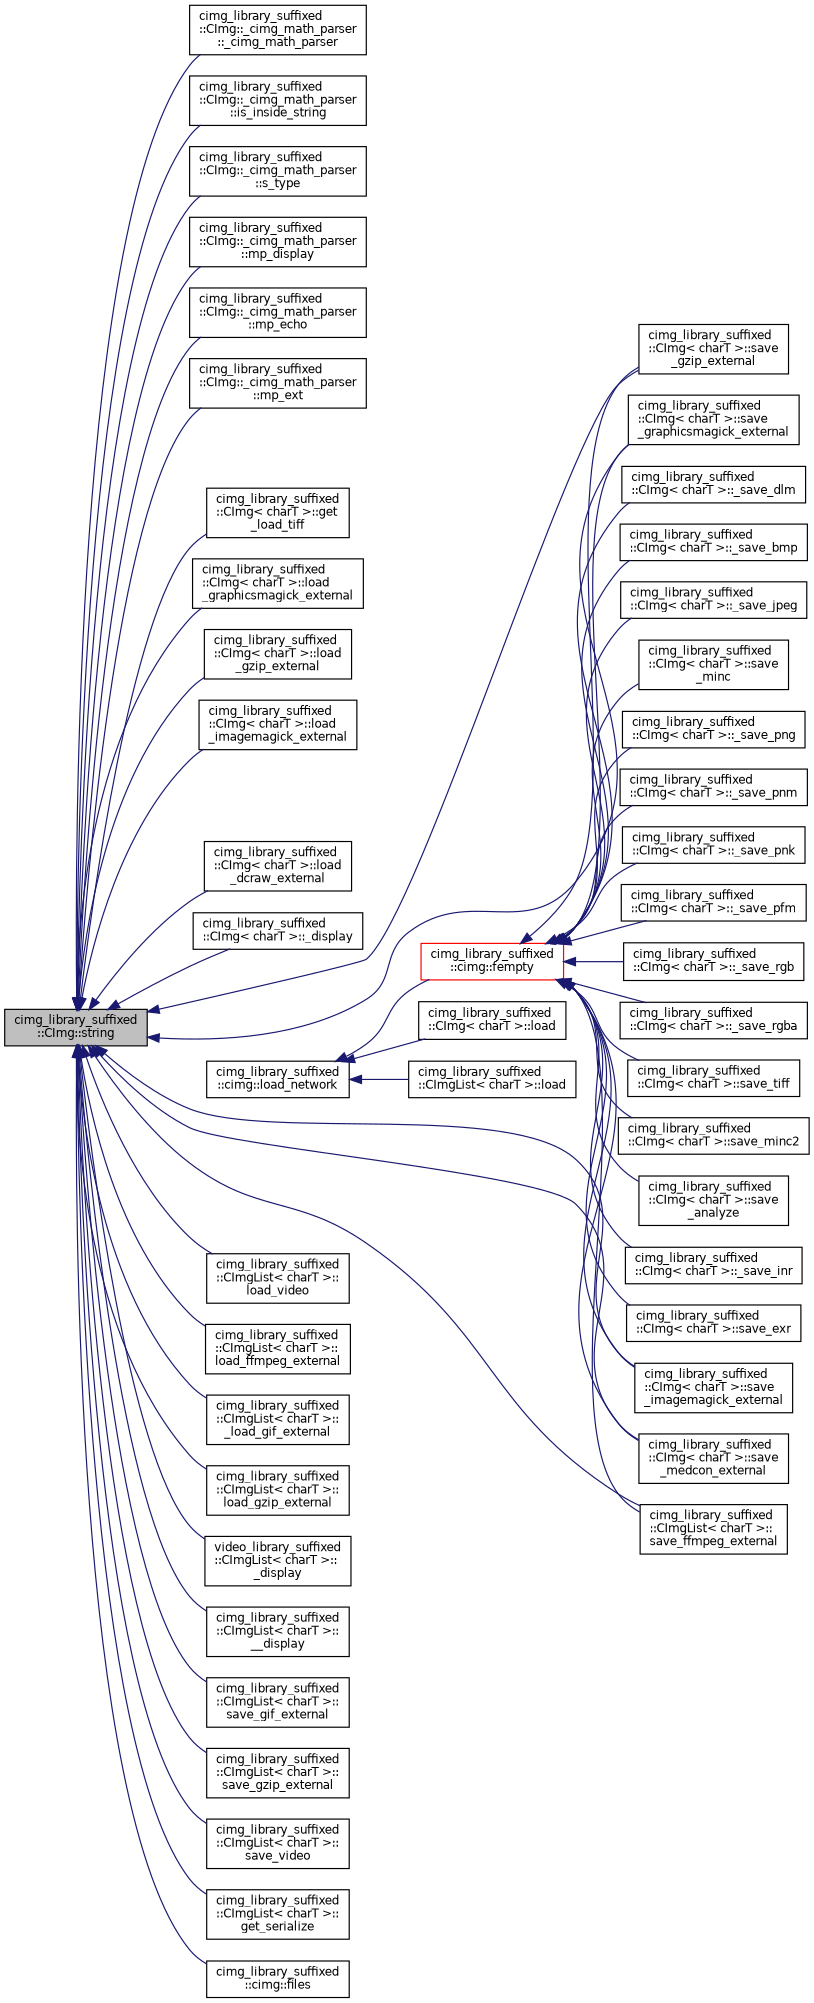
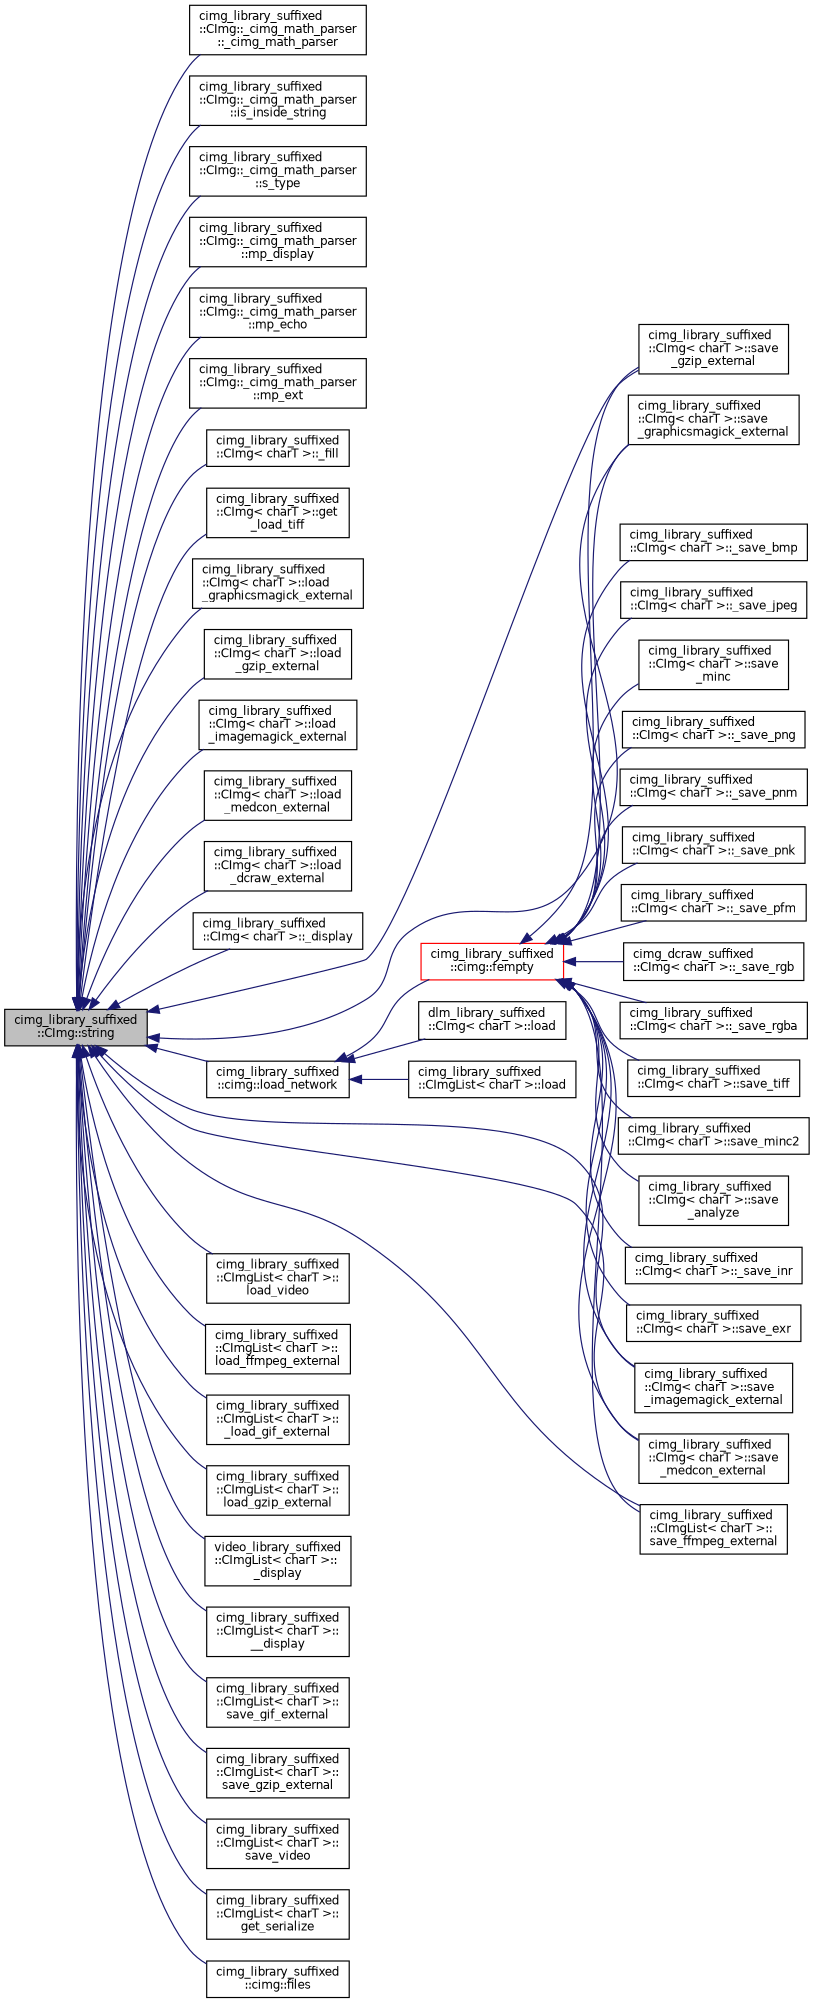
none -> (278, 448)
(714, 485) -> none
none -> (278, 796)
(714, 962) -> (714, 962)
(492, 1021) -> (492, 1021)
none -> (183, 1055)
